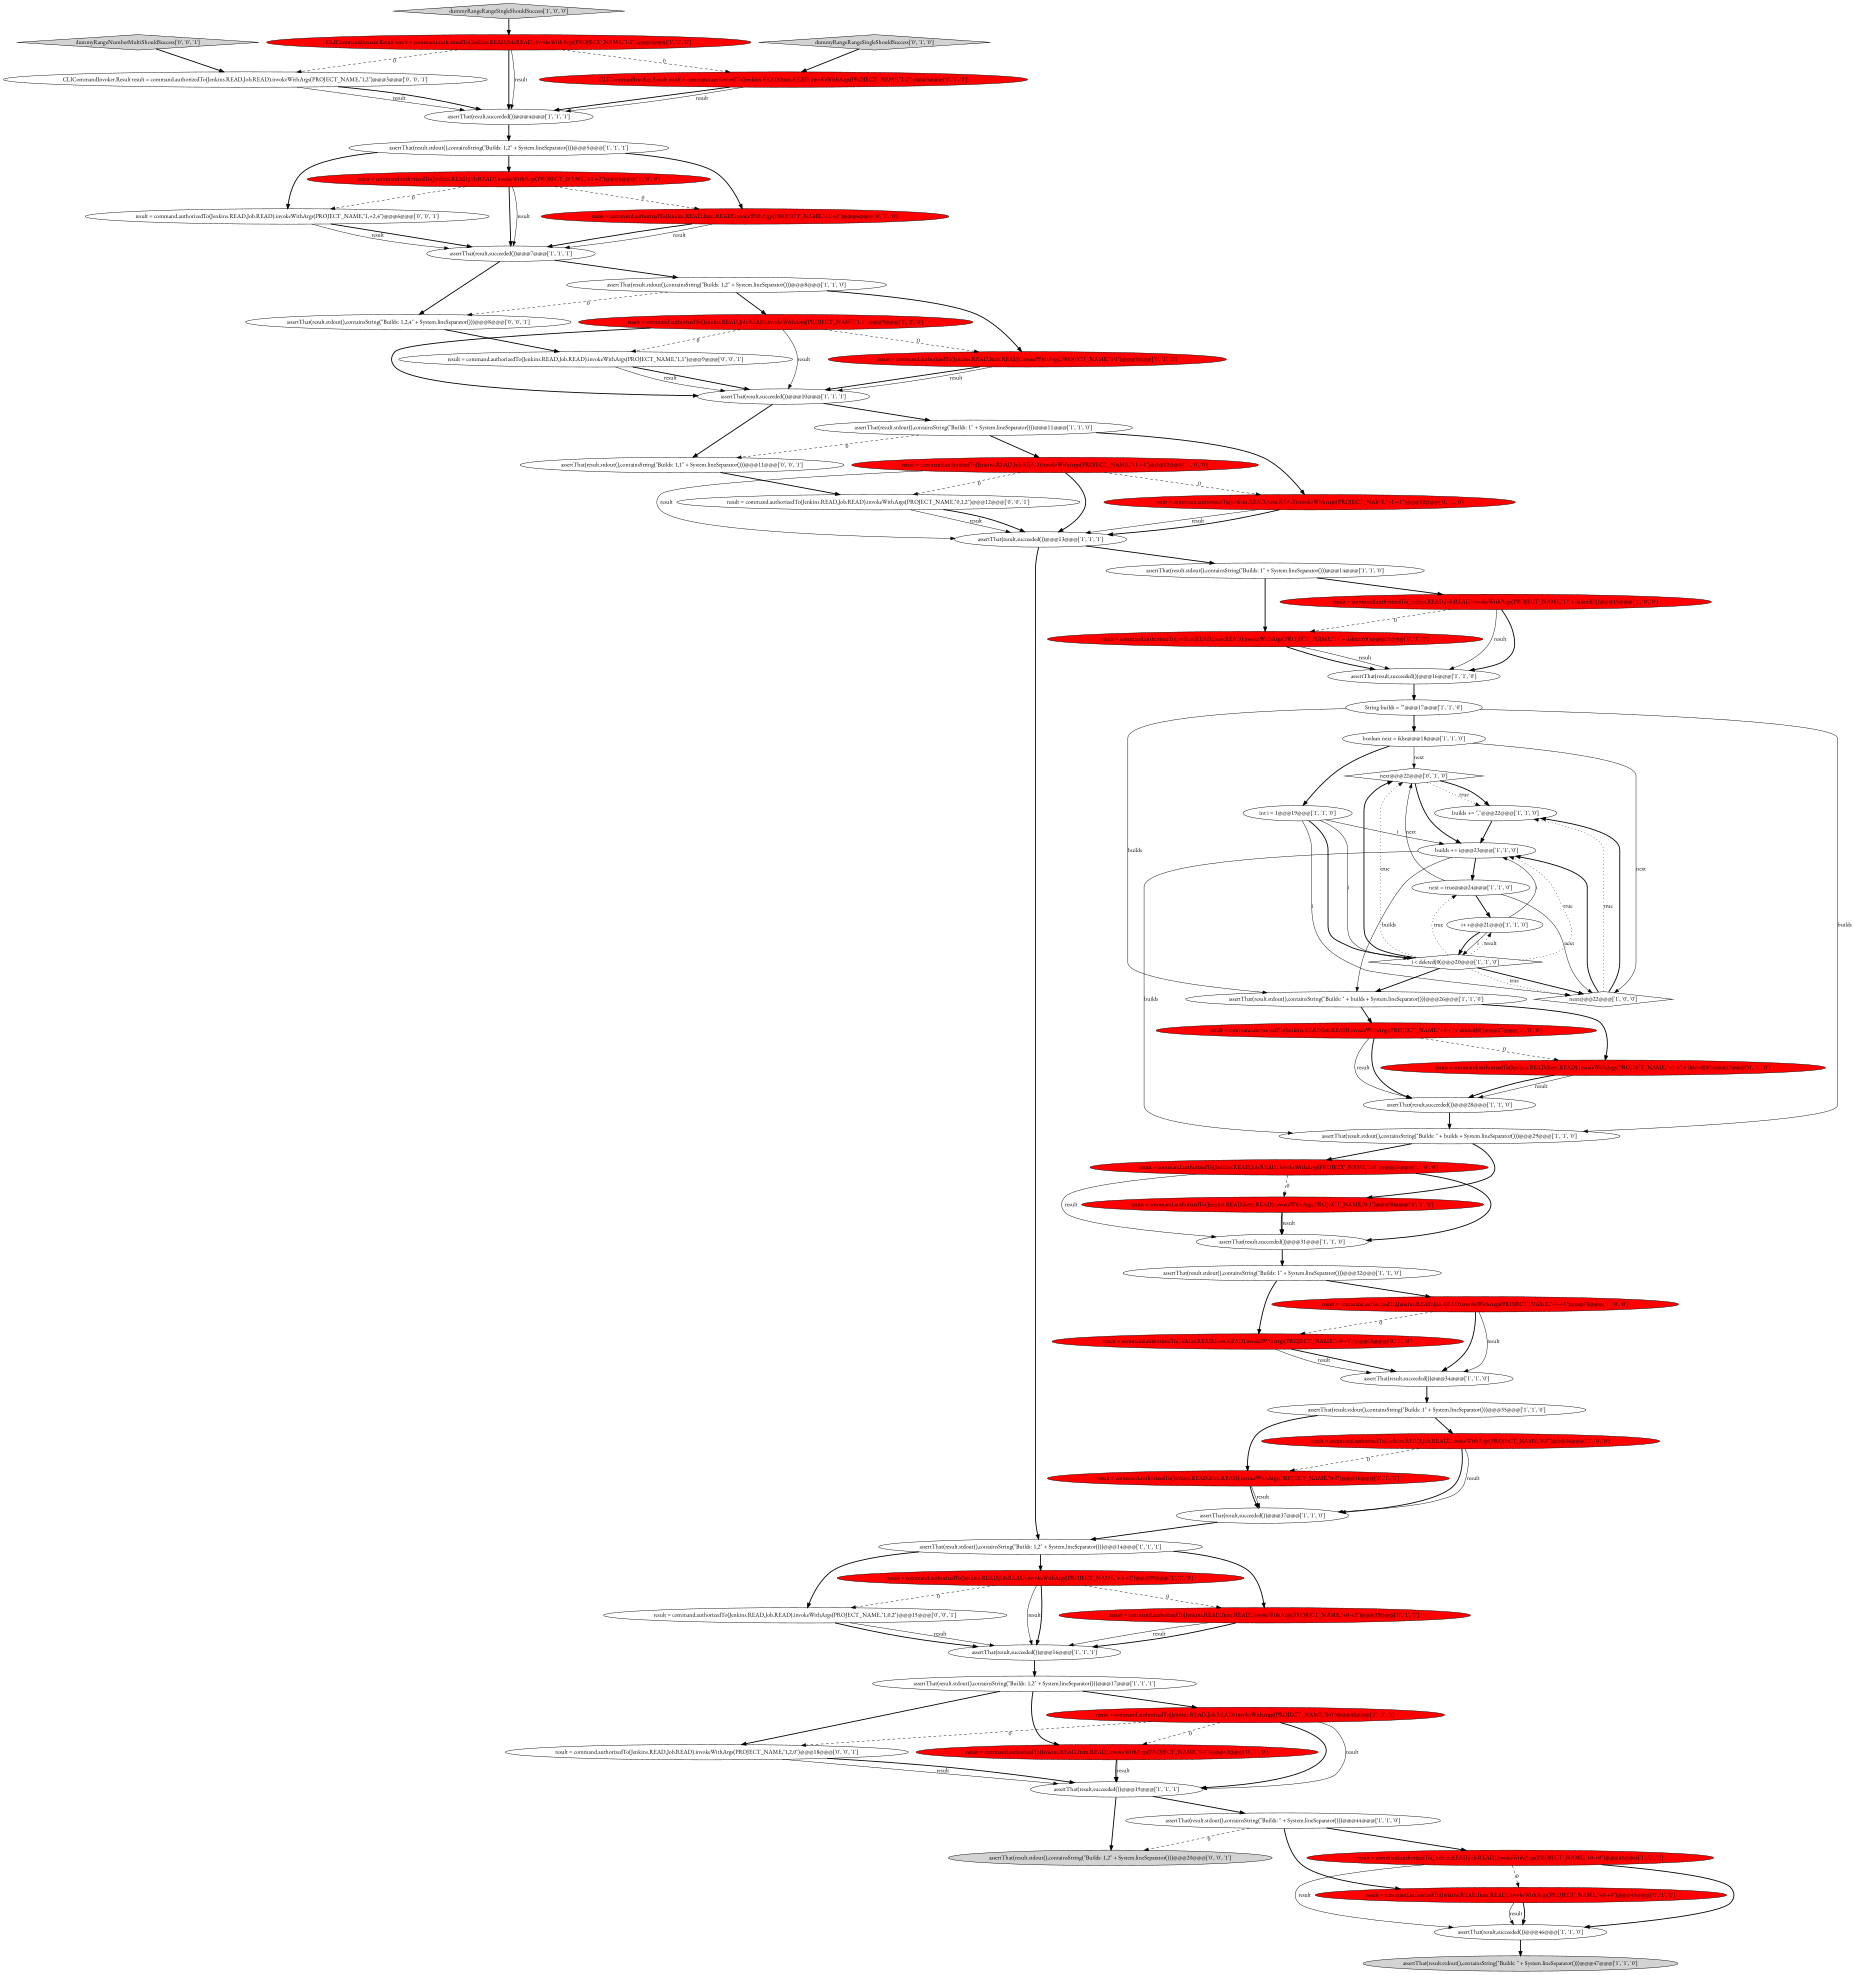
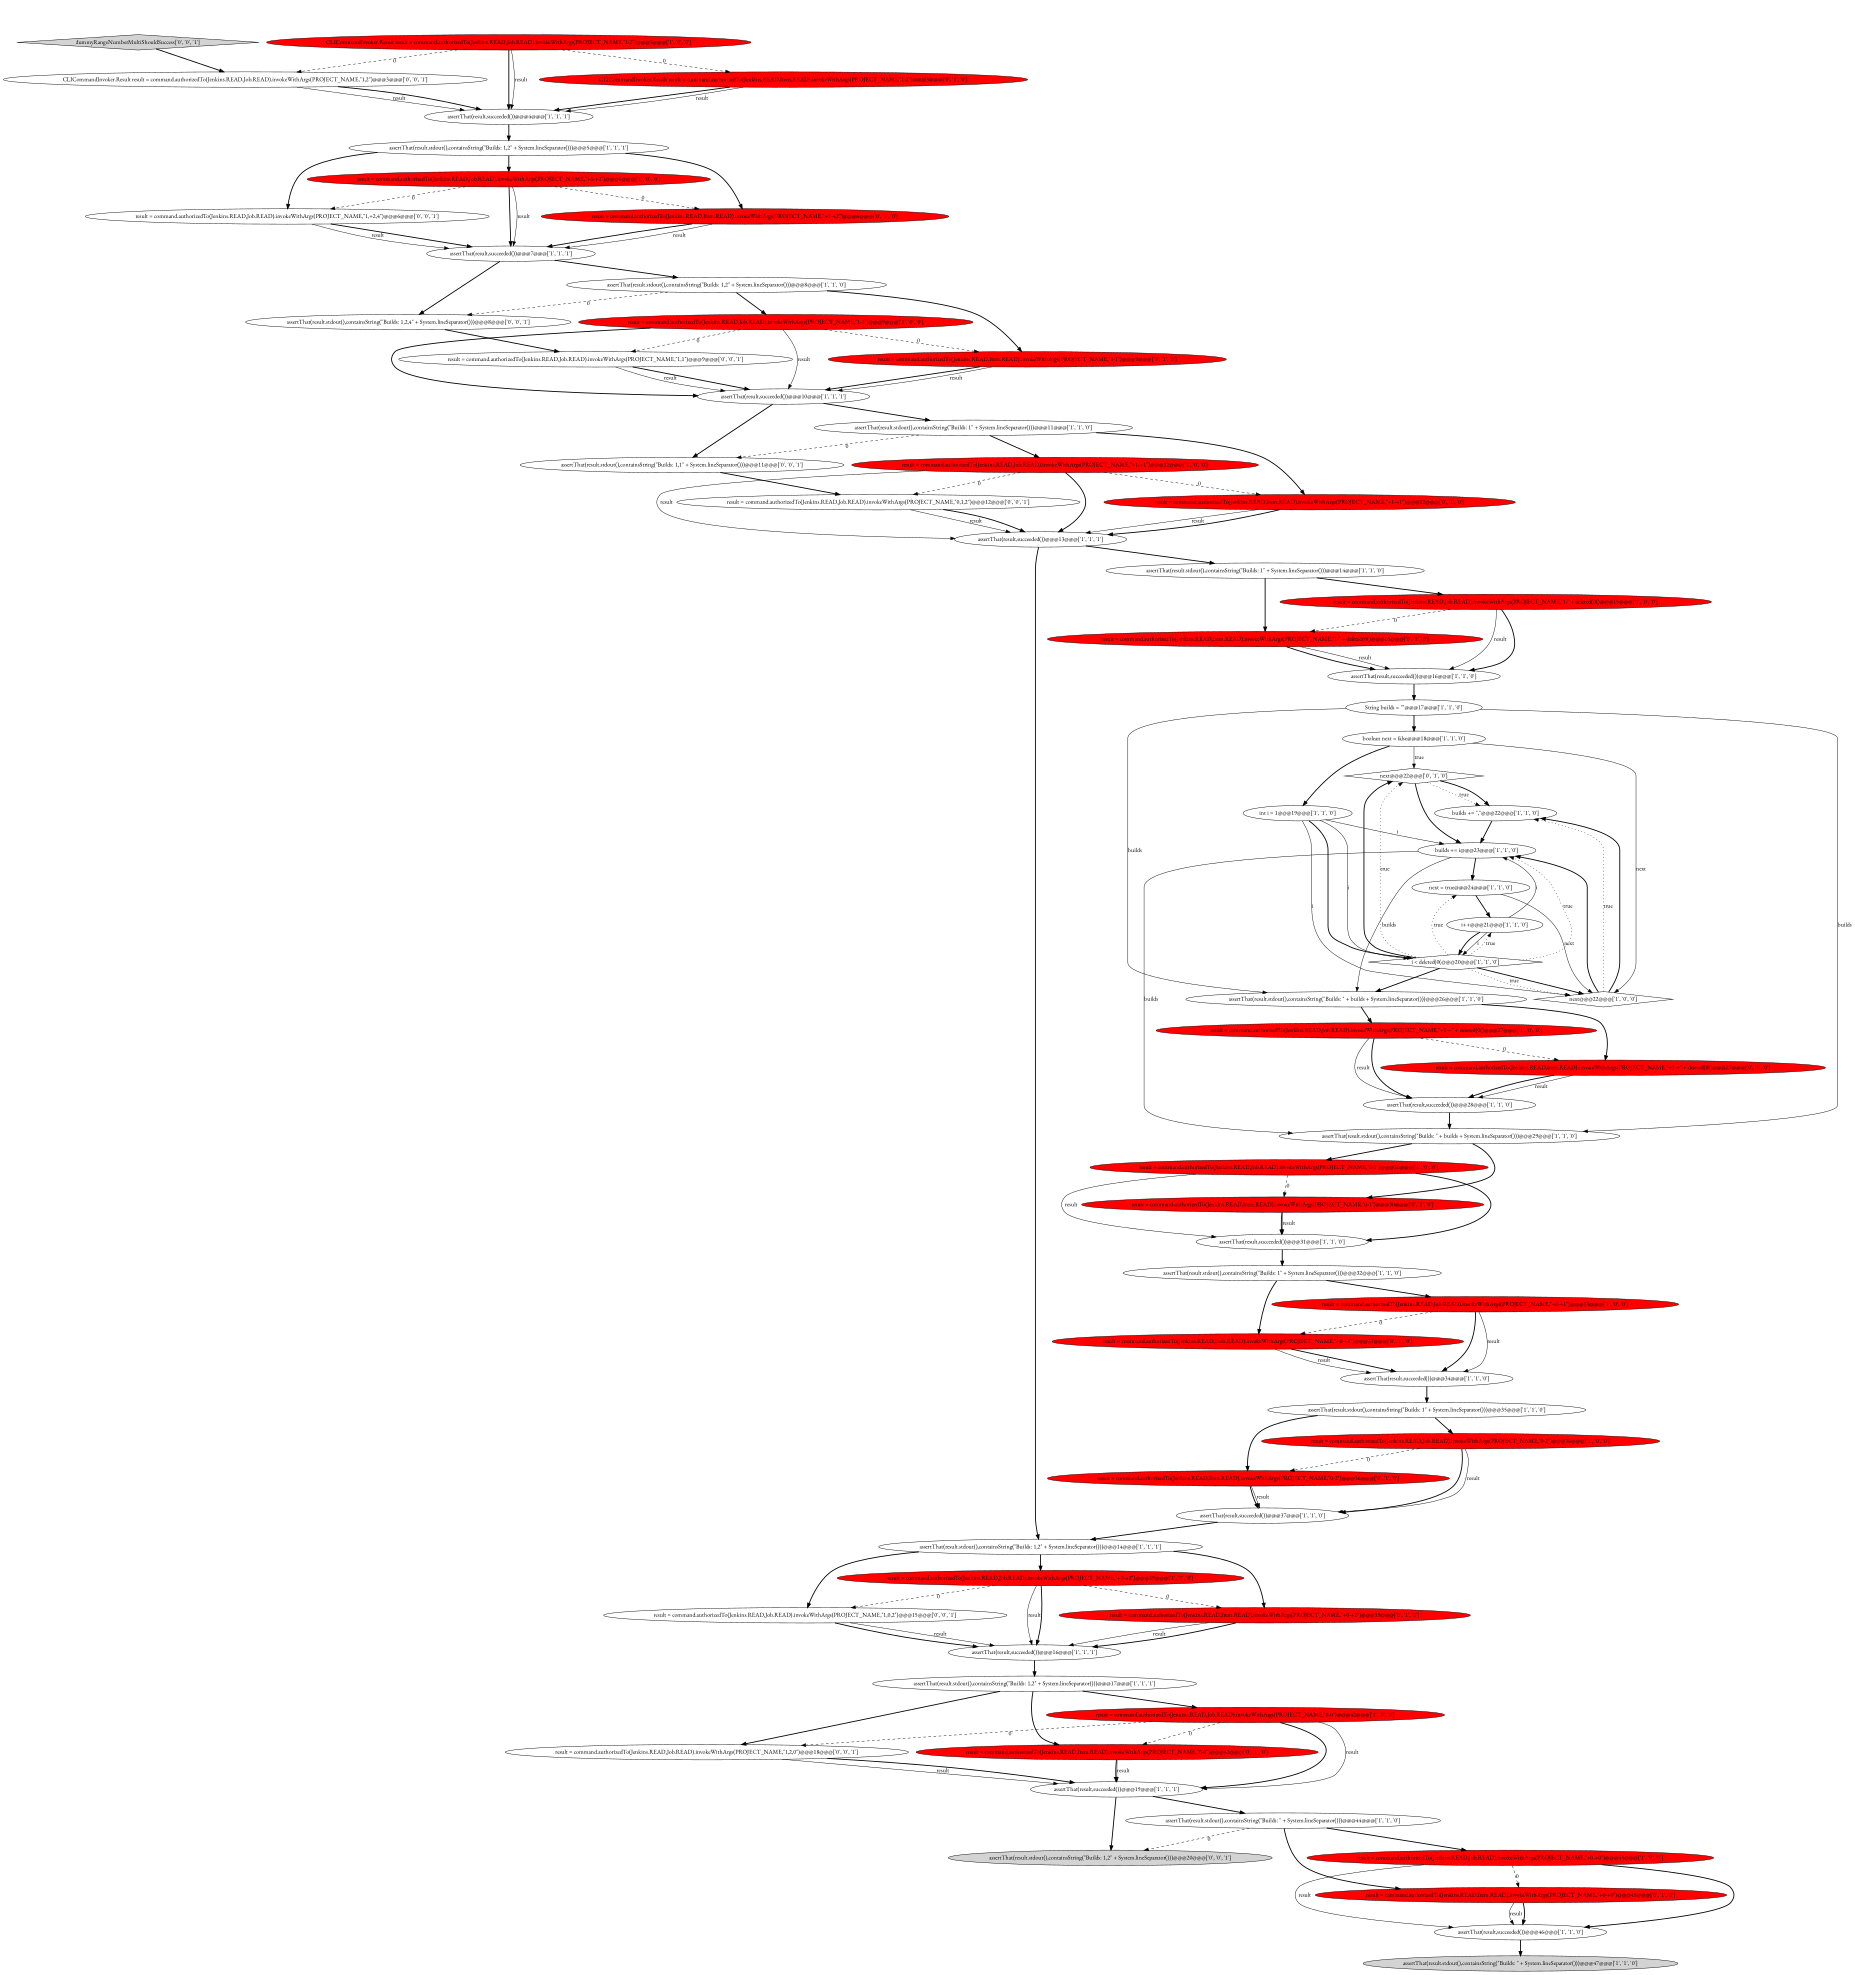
(509, 11) -> none
(875, 42) -> none
(1419, 757) -> (1419, 757)
(1408, 843) -> none
(1491, 943) -> (1491, 943)
